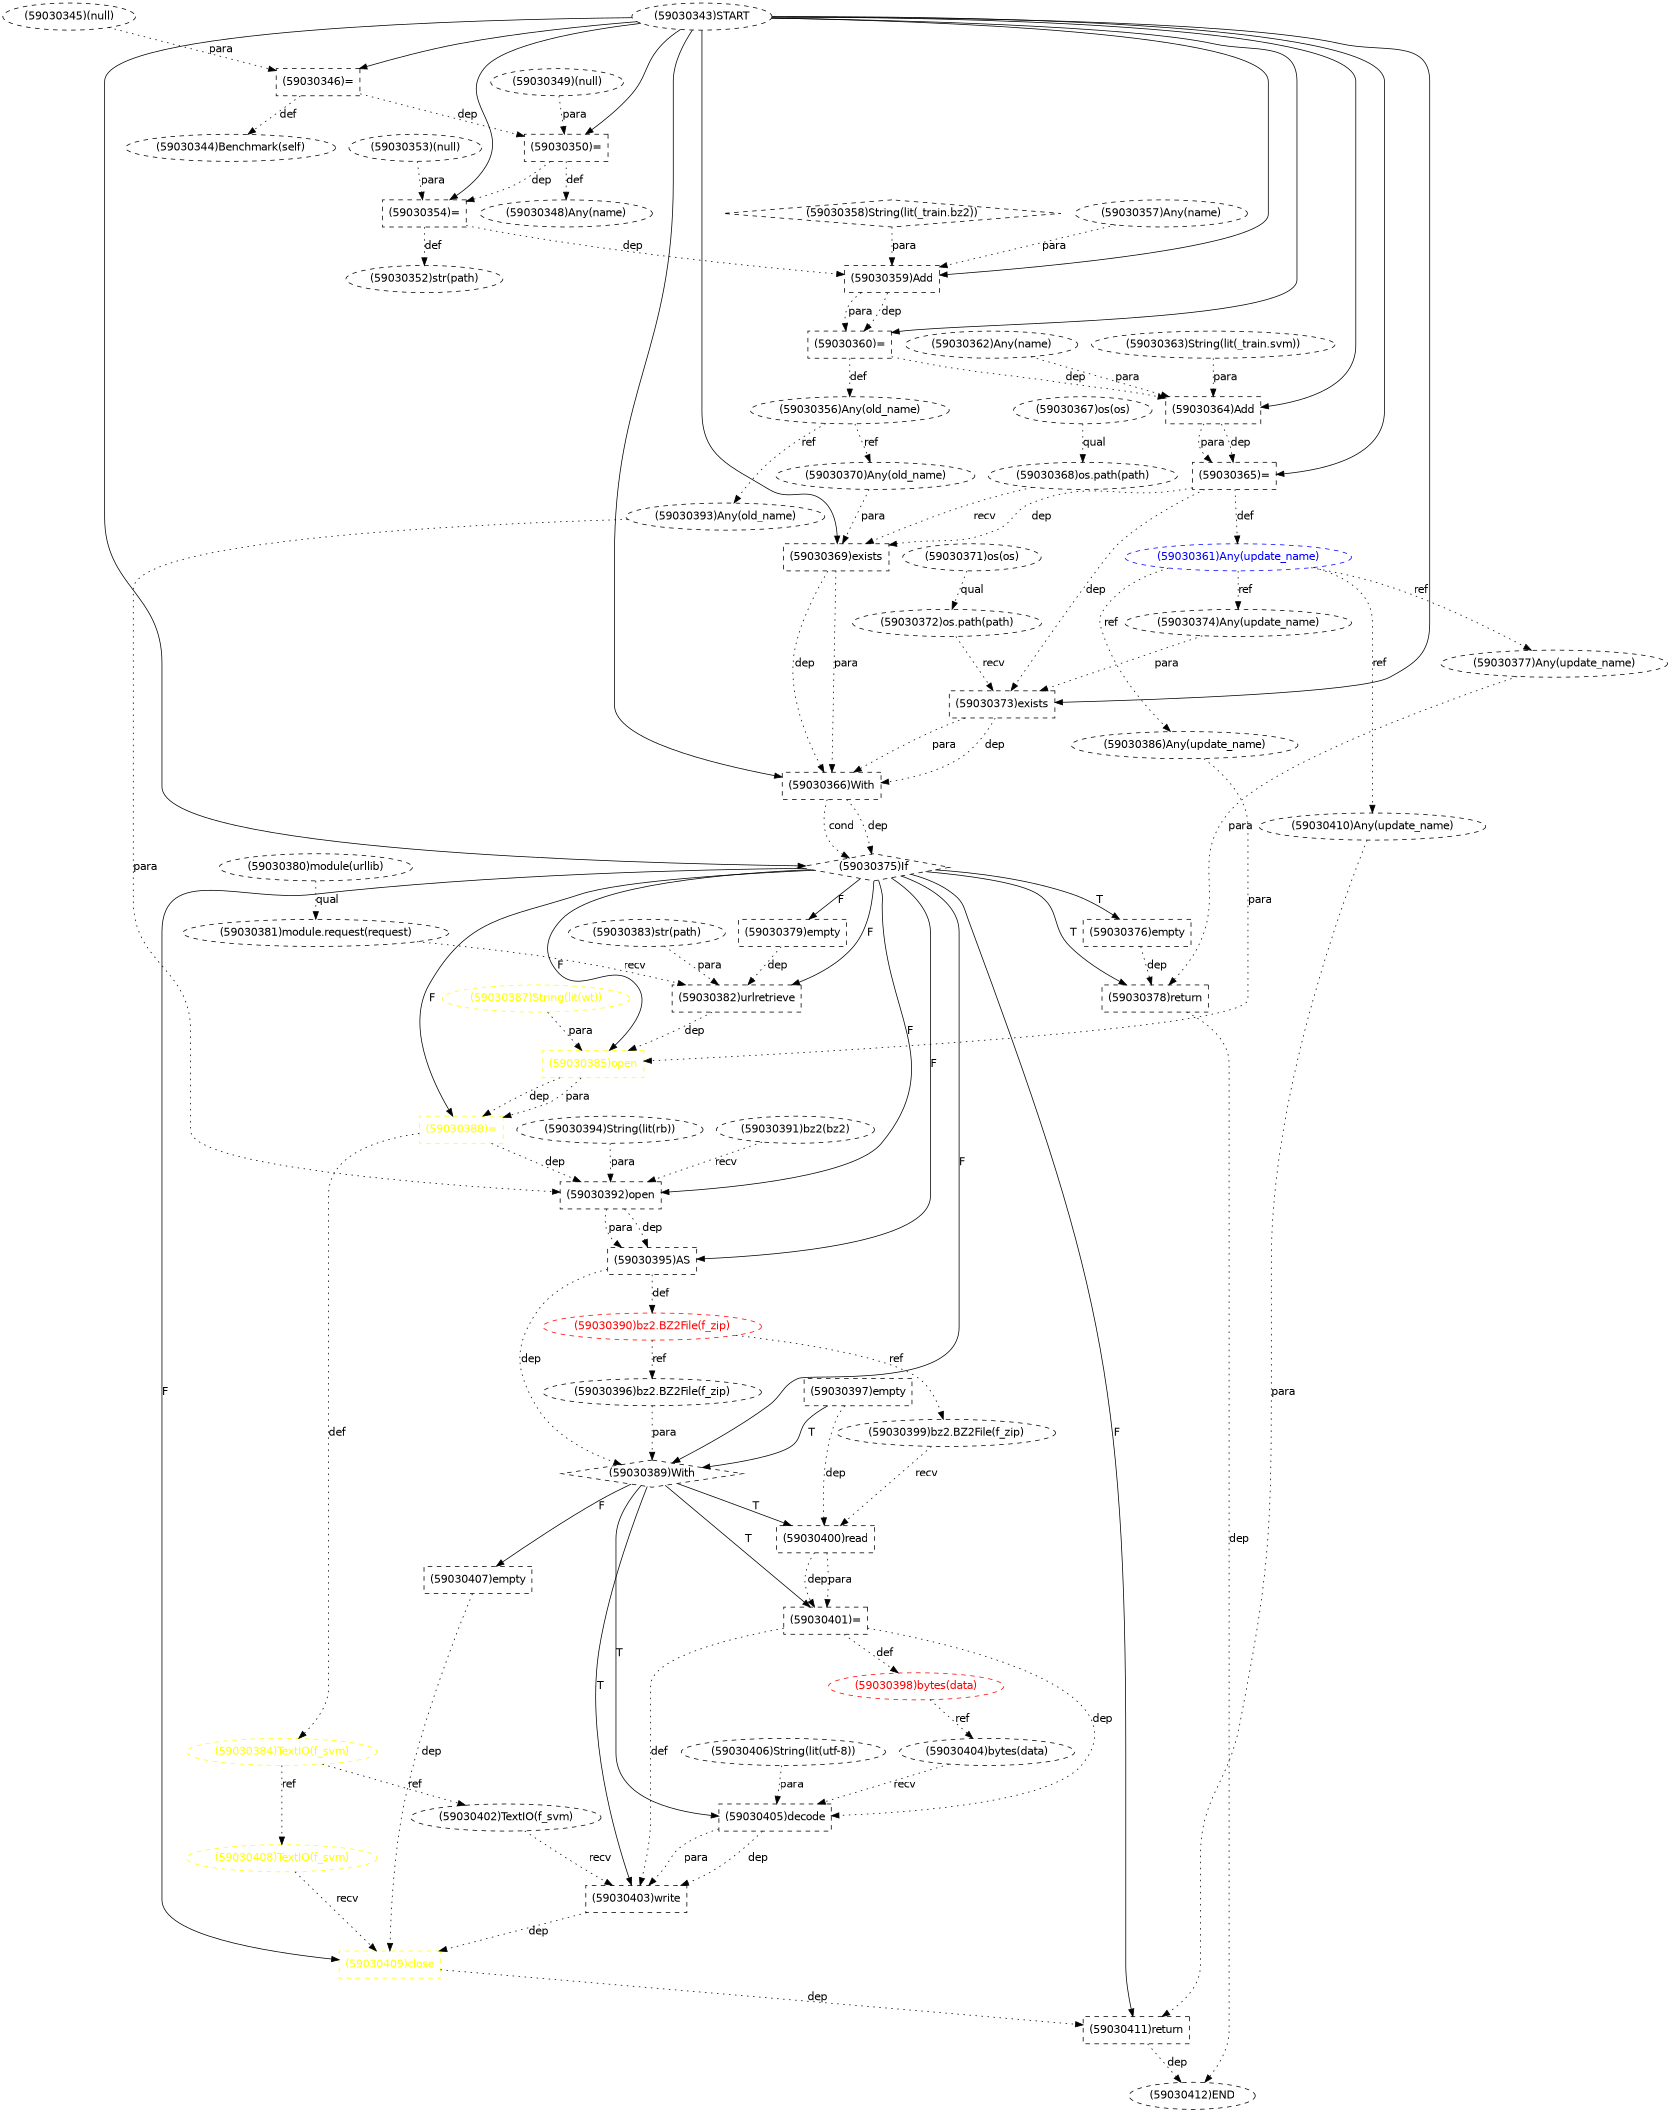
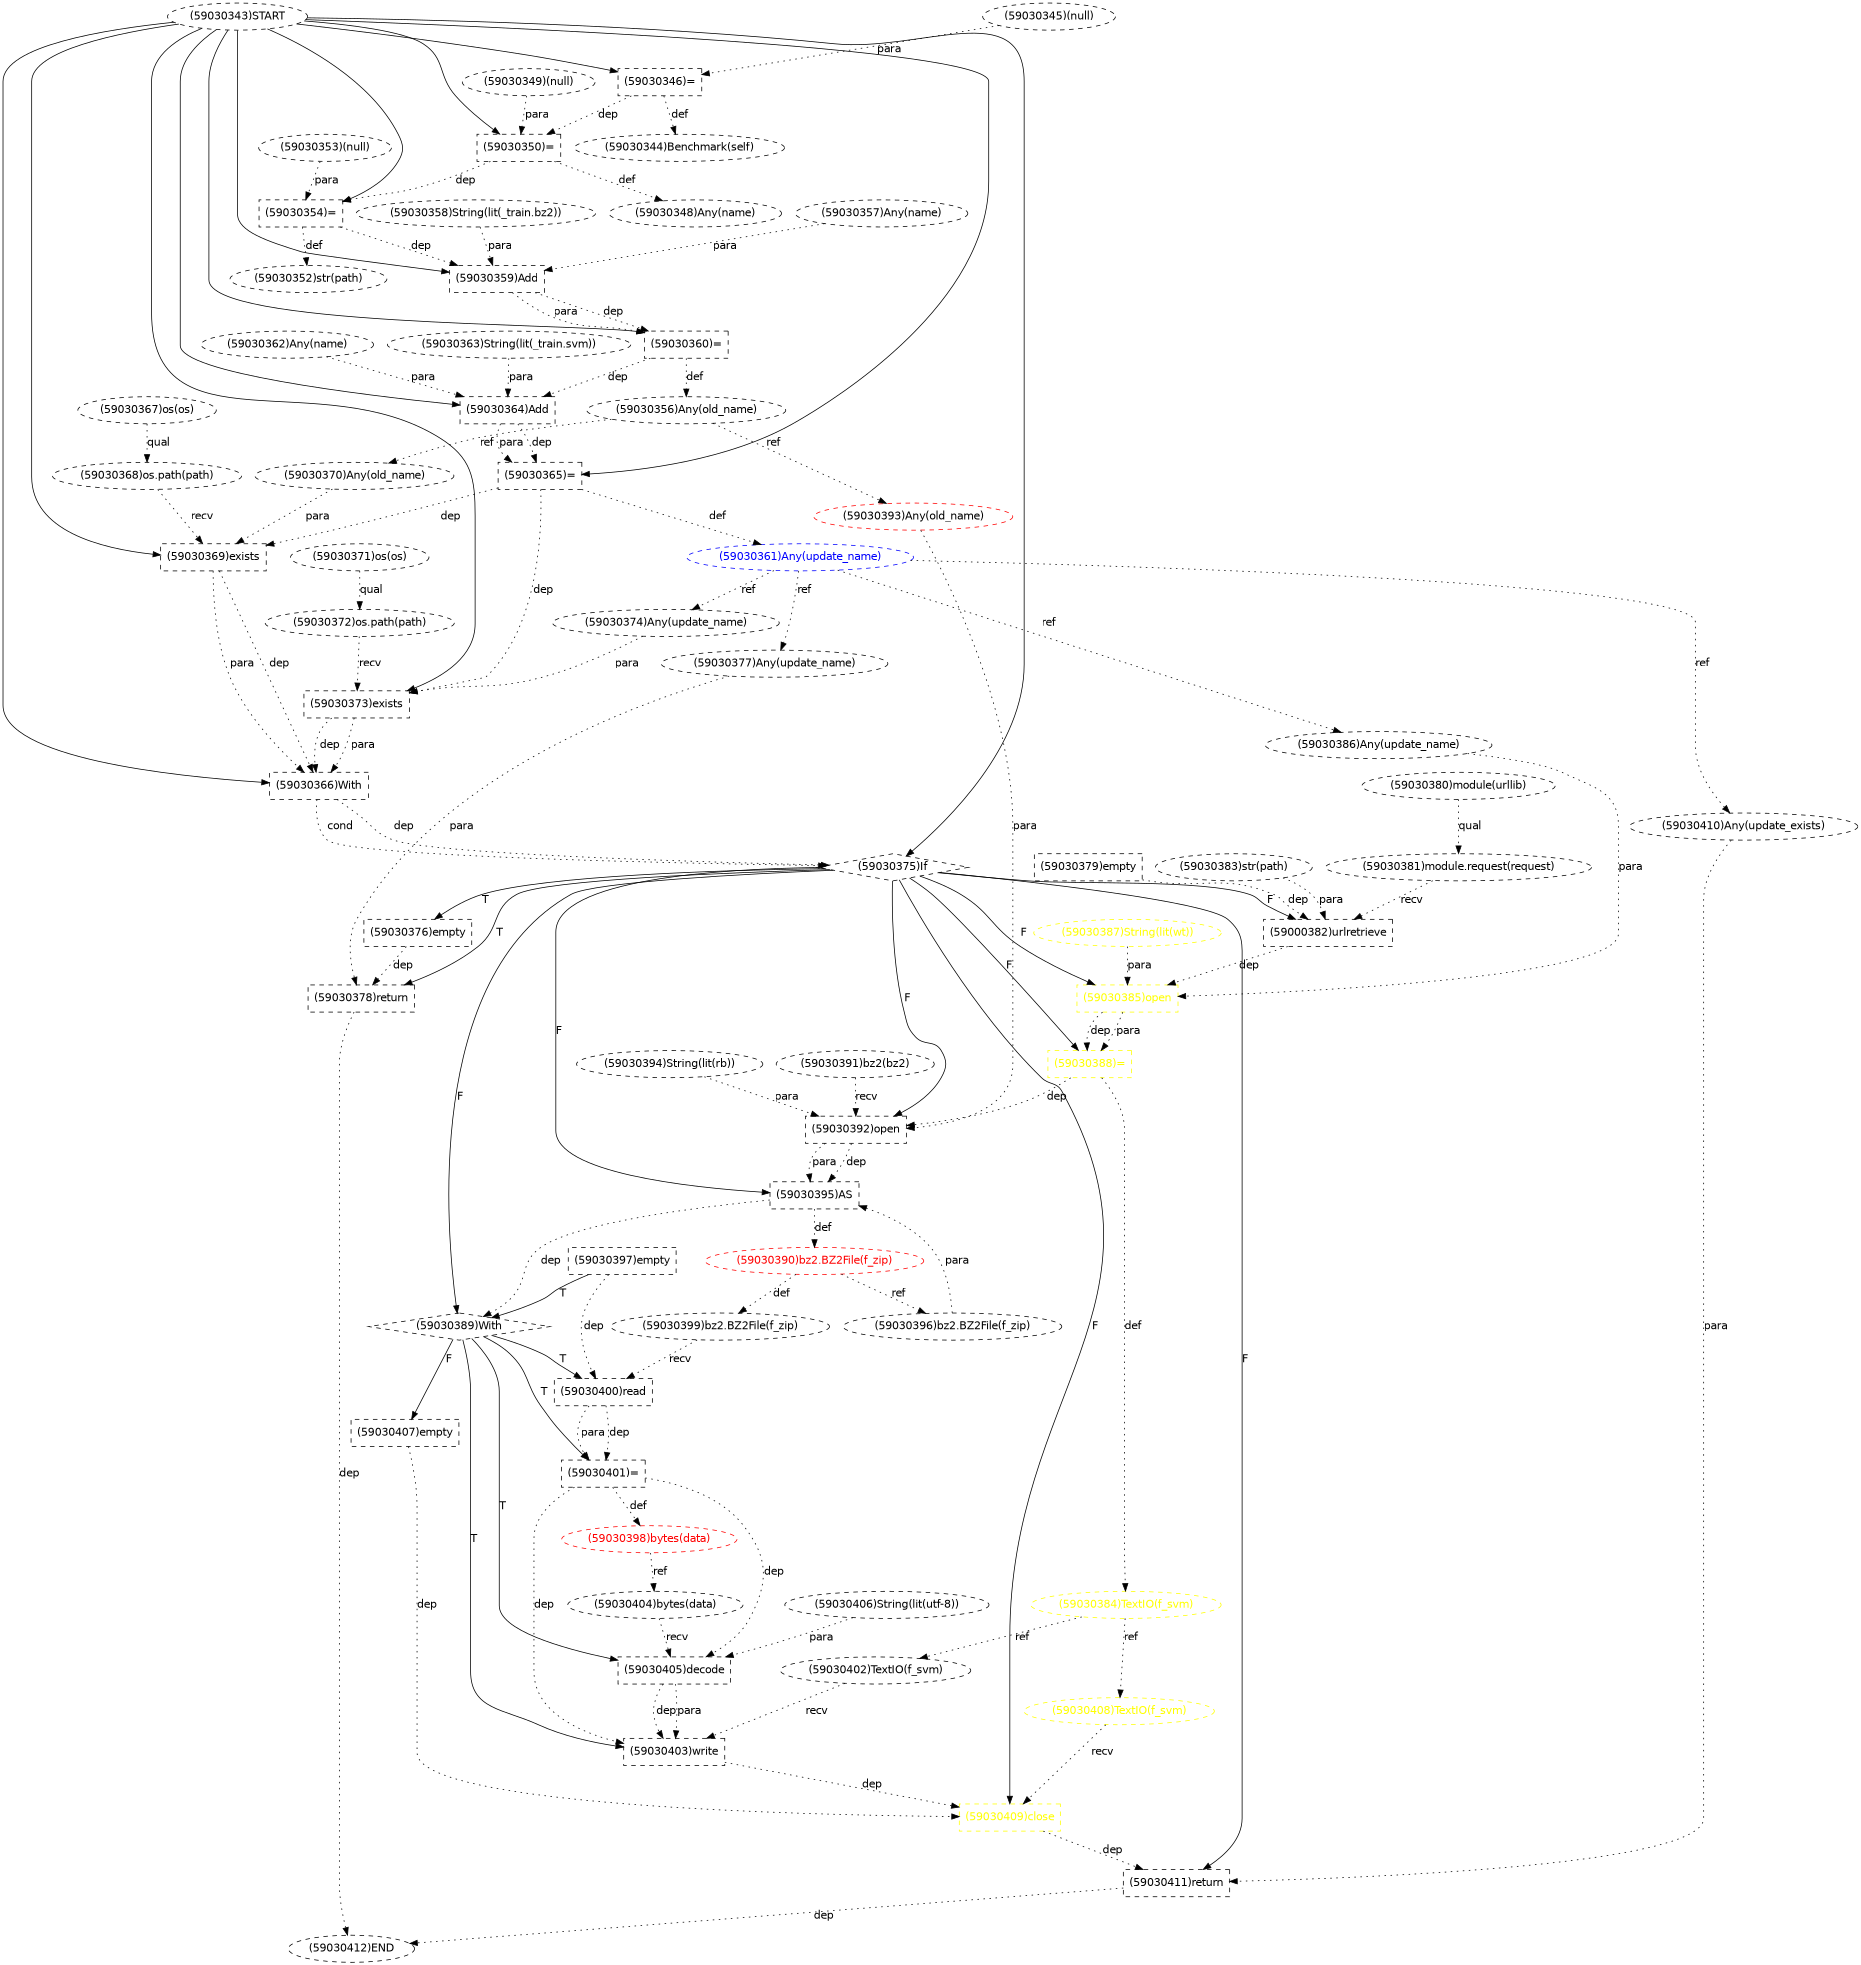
(892, 213) -> (476, 213)
(725, 517) -> (913, 517)
(1372, 827) -> (1744, 827)
(838, 897) -> none
(737, 999) -> (1328, 933)
(896, 1359) -> (782, 1294)
(652, 1429) -> (928, 1245)
(659, 1752) -> (544, 1605)
